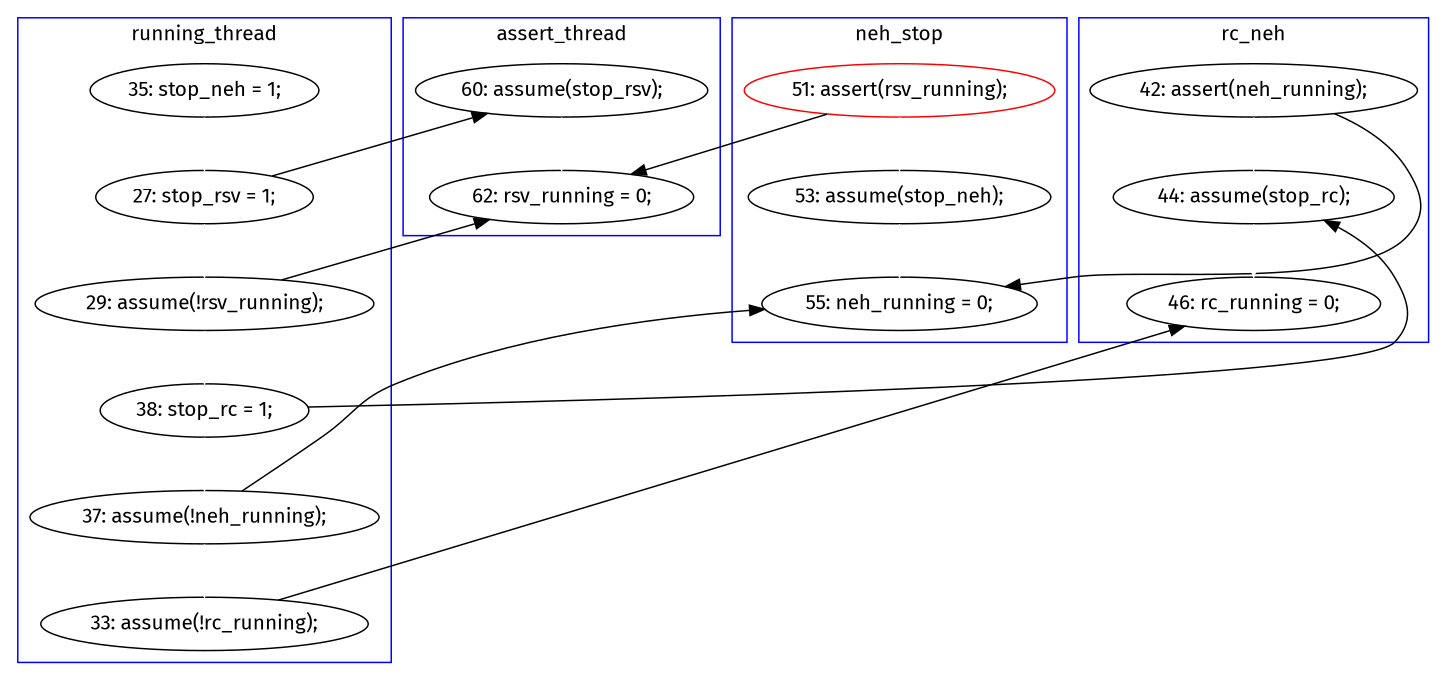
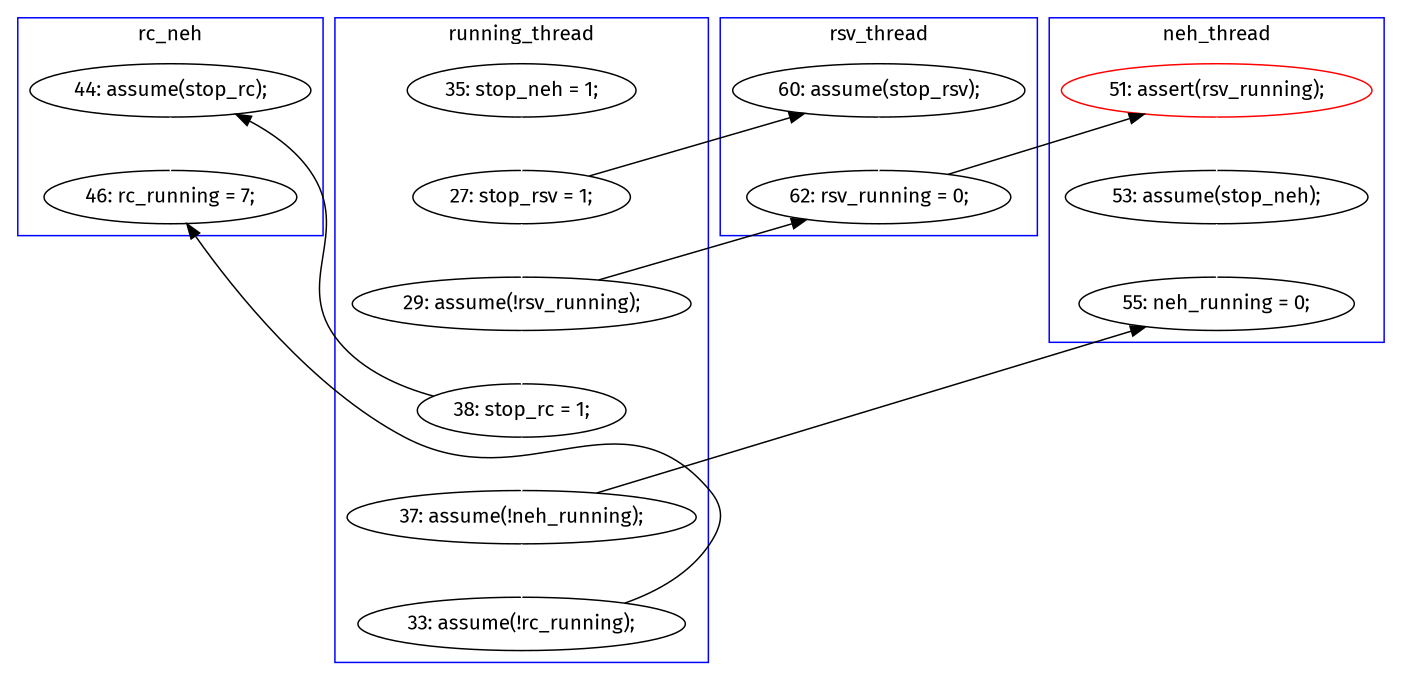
(562, 35) -> (879, 35)
(900, 35) -> (1217, 35)
(1254, 90) -> none
(745, 139) -> (1025, 151)
(1254, 304) -> (170, 197)
